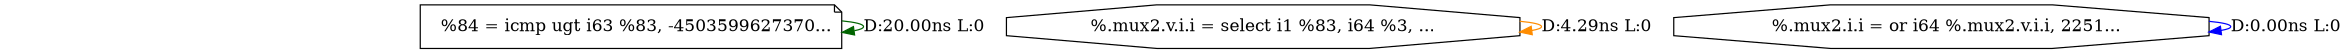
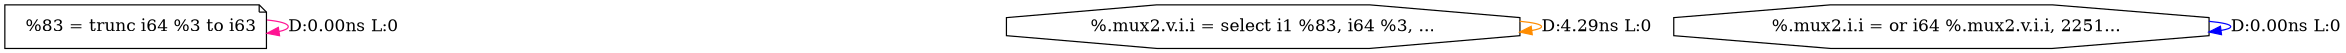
none -> (136, 27)
(631, 27) -> none
